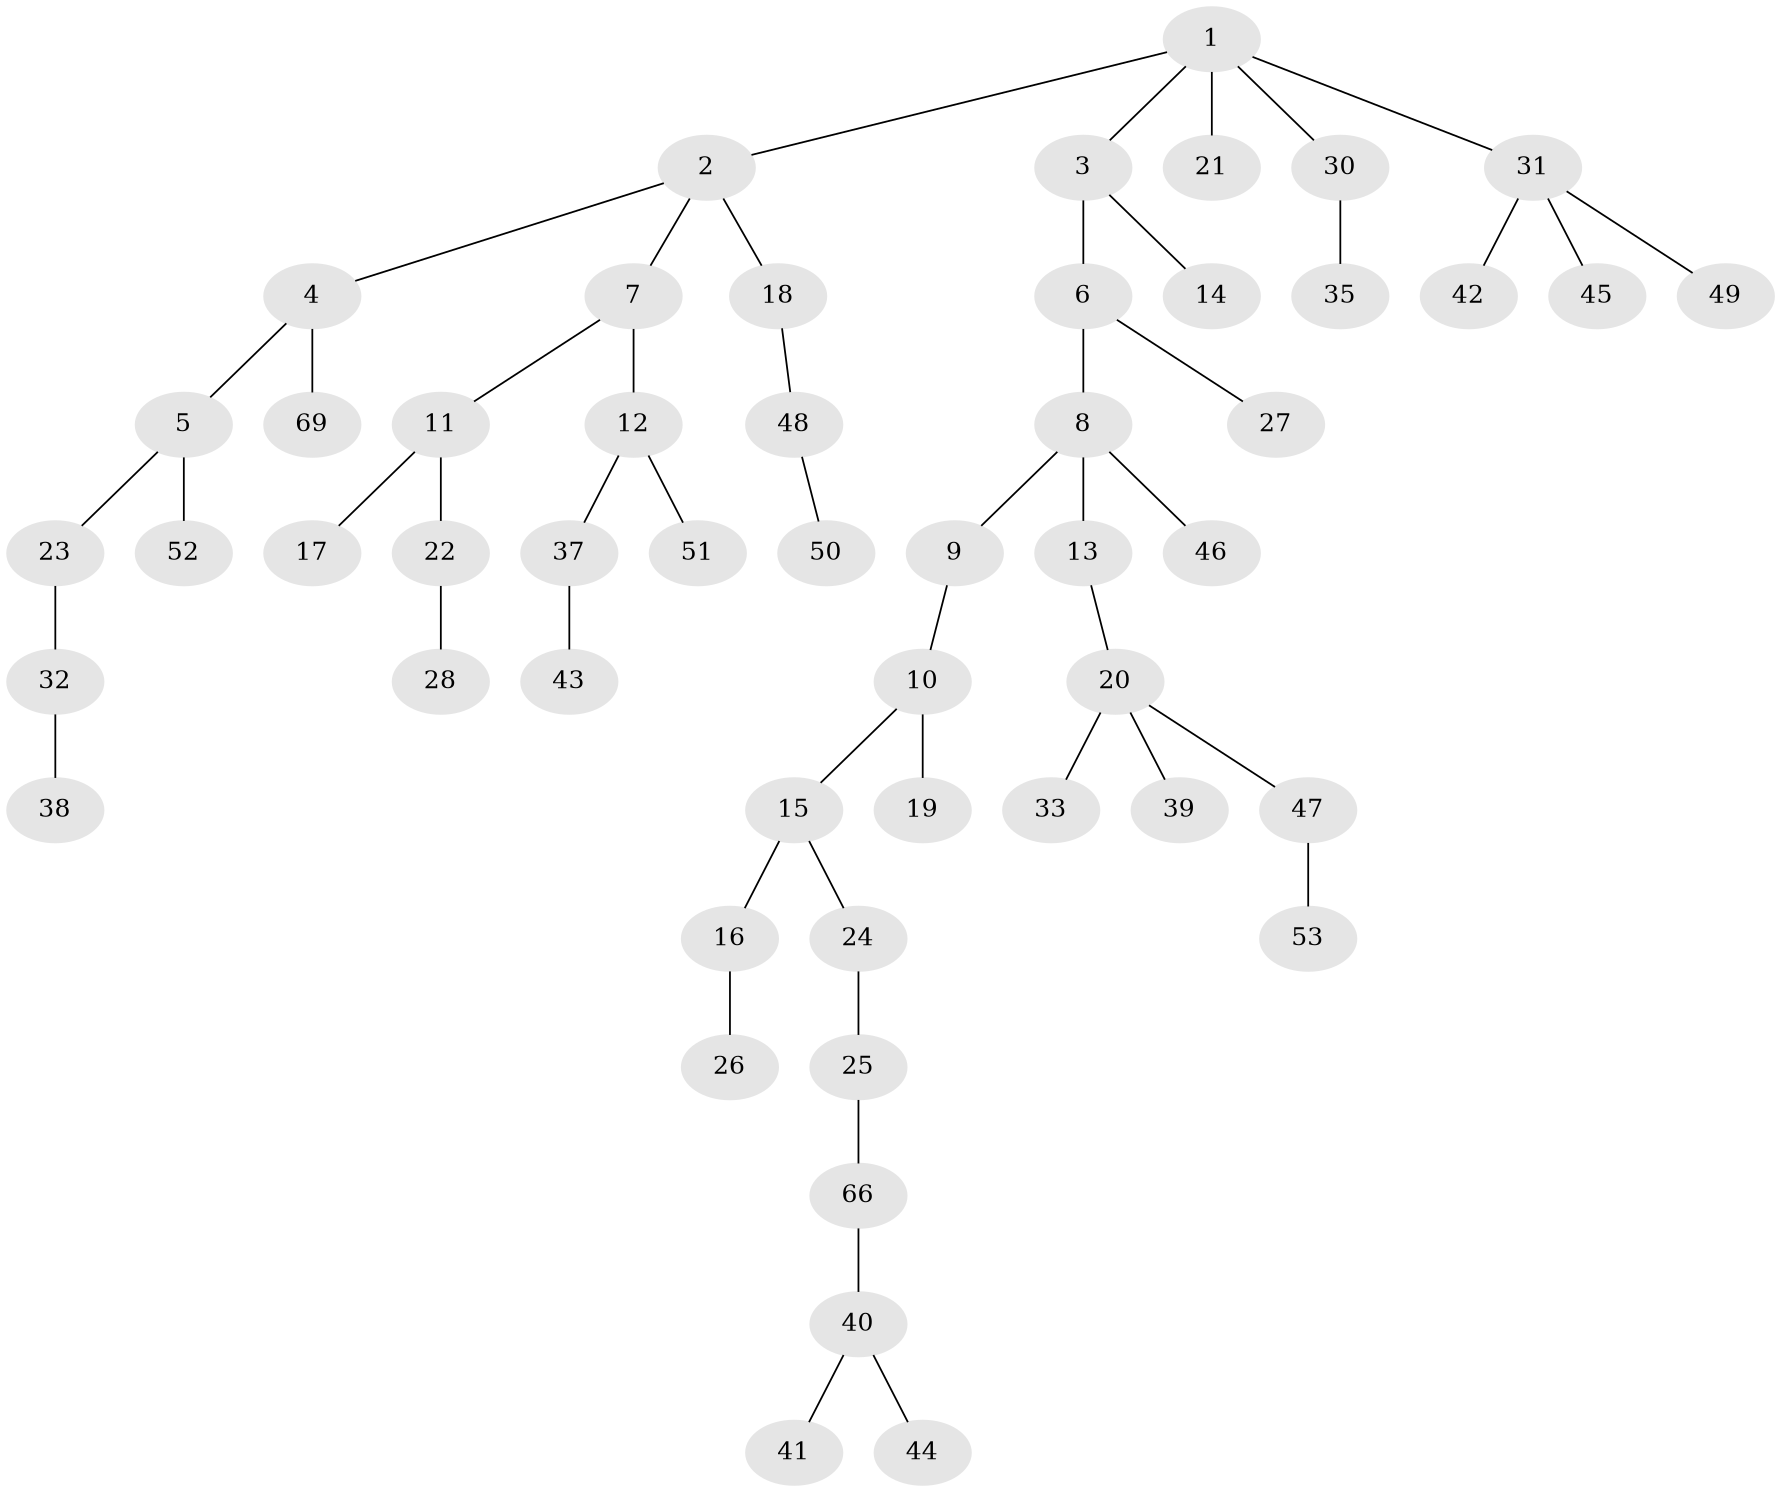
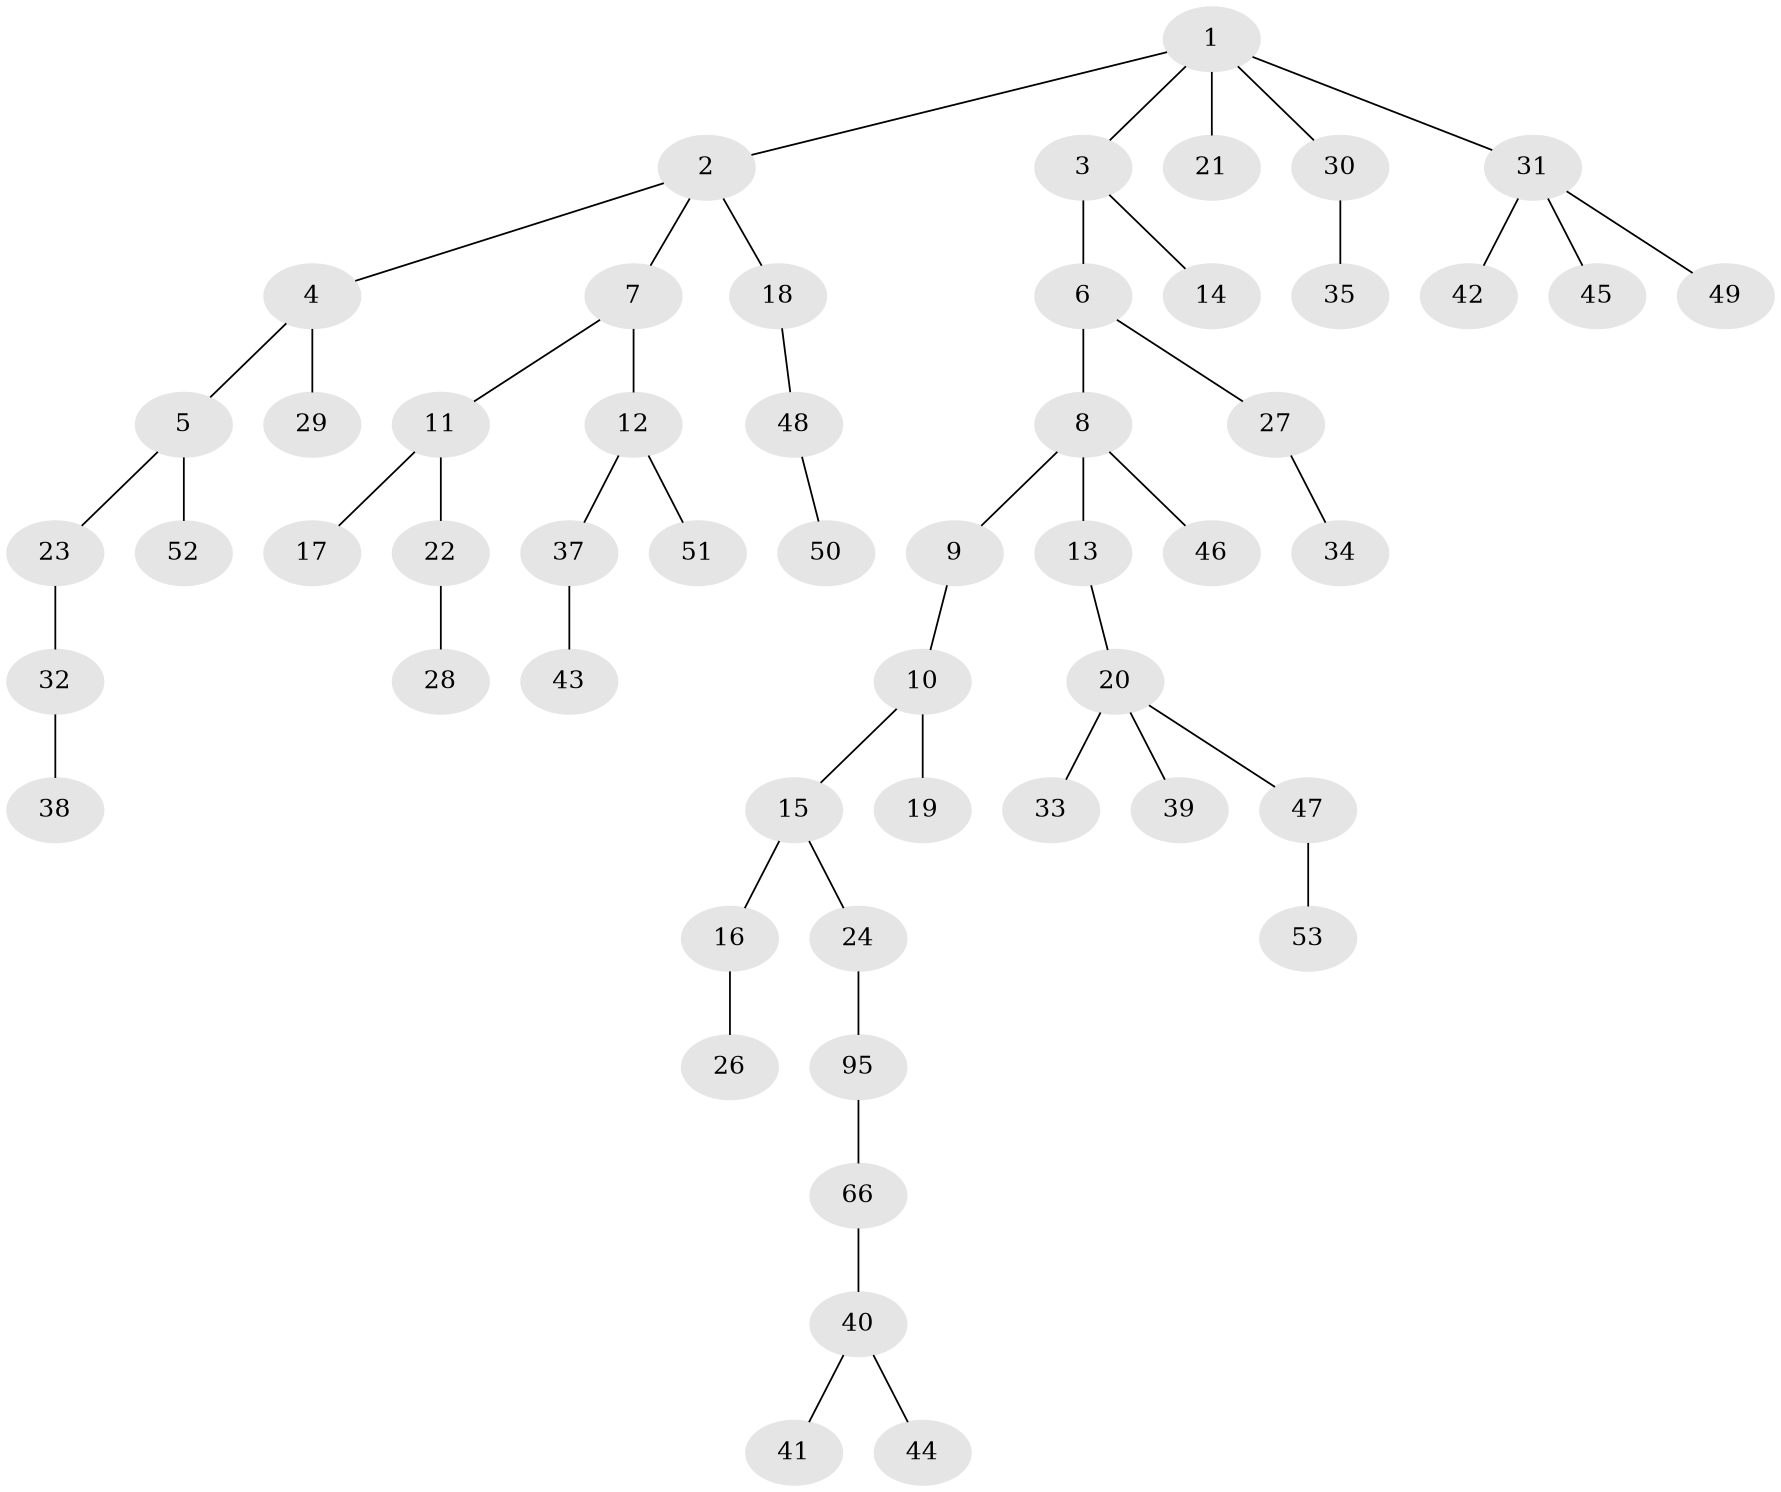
(312, 425) -> (312, 425)
none -> (1340, 553)
(858, 1067) -> (858, 1067)
